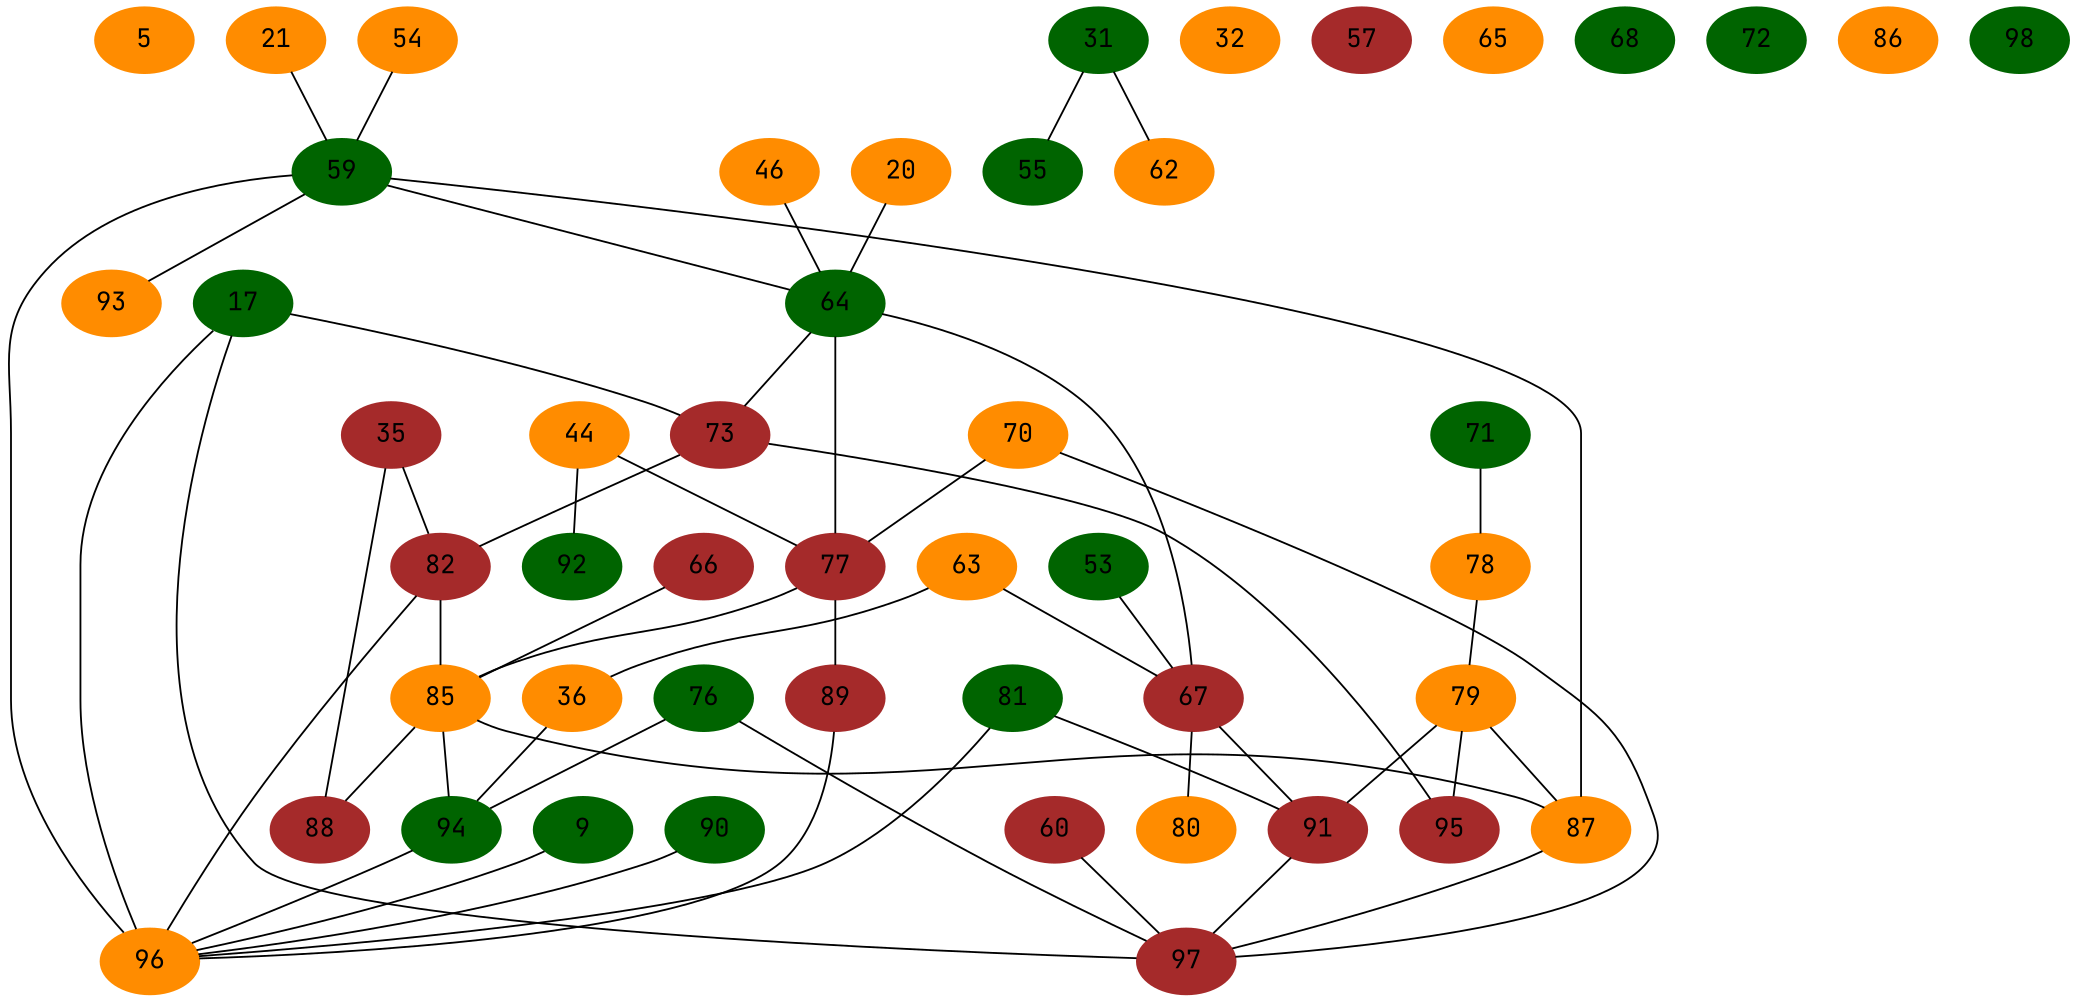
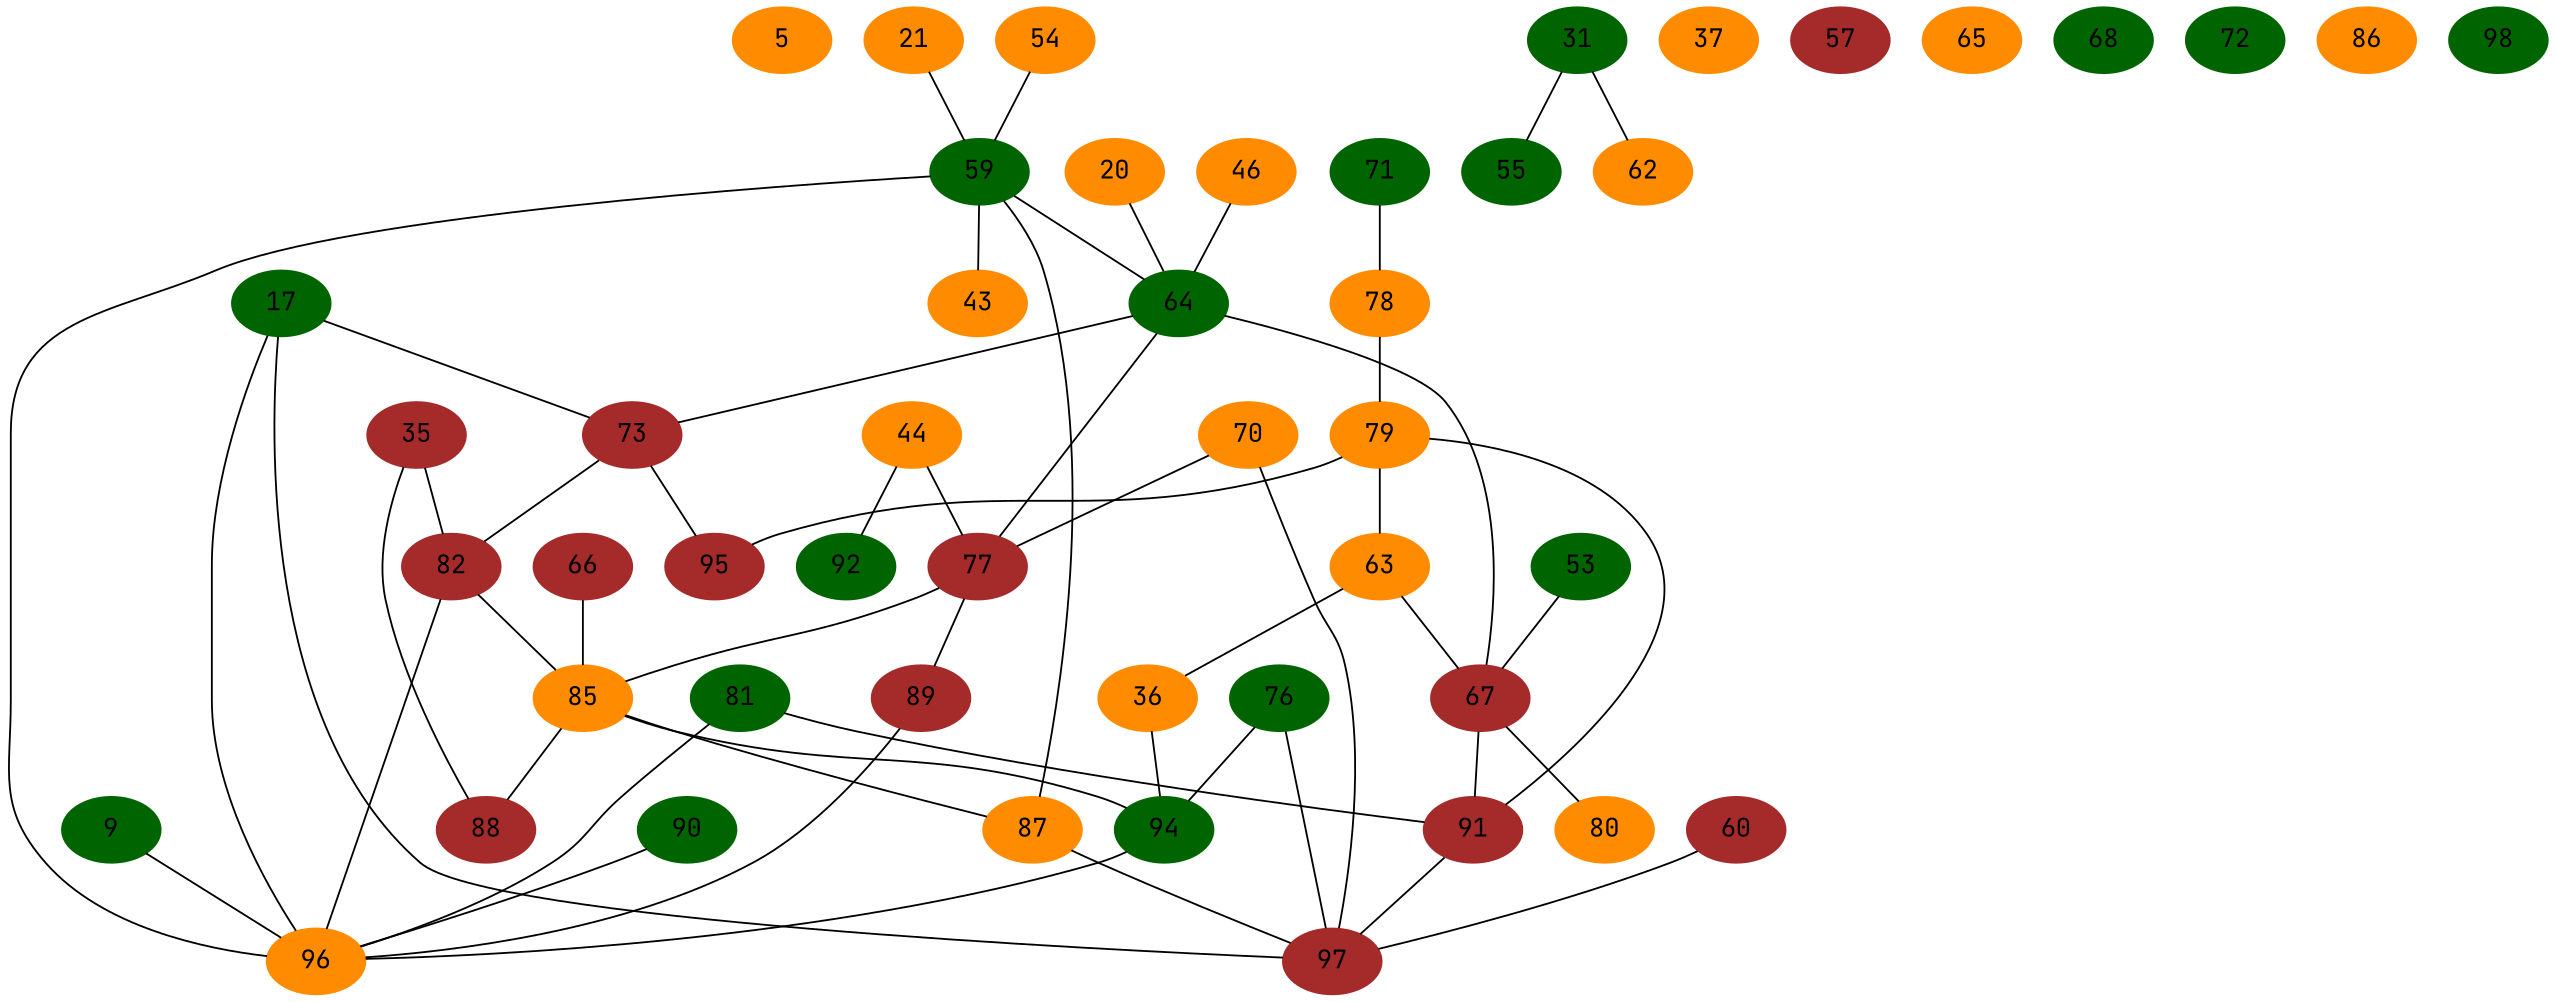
(1230, 40) -> (1709, 40)
(112, 303) -> (978, 303)
(1523, 764) -> (1380, 501)
